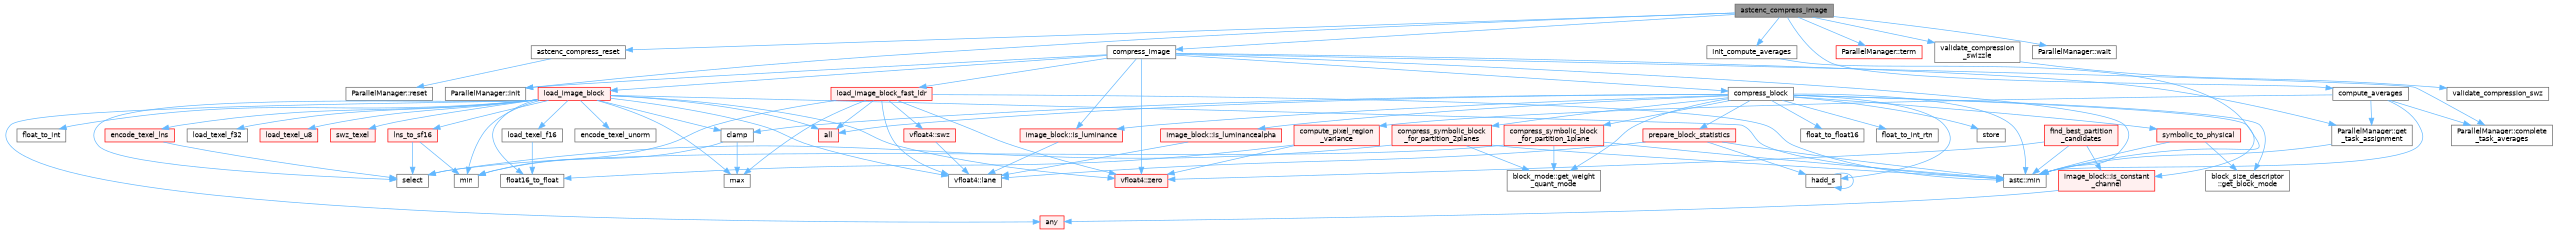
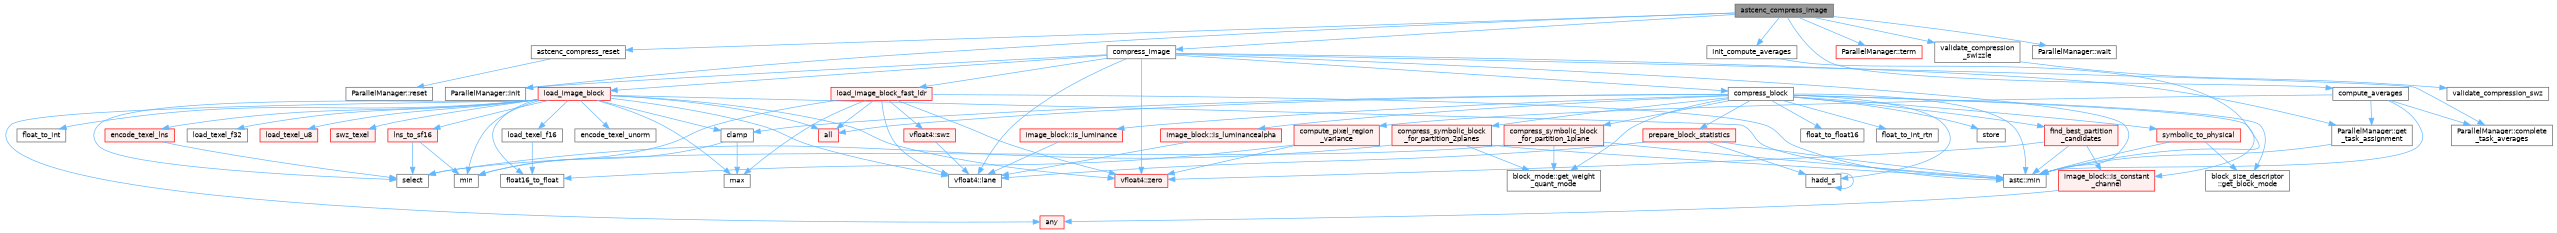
(1109, 91) -> (1044, 102)
none -> (1940, 112)
